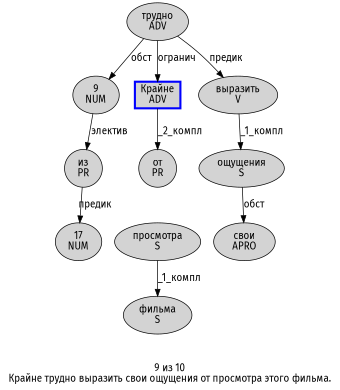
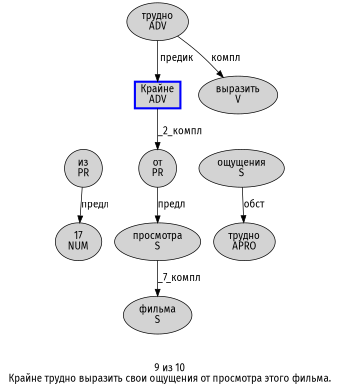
(177, 58) -> (177, 58)
(226, 58) -> (226, 58)
(96, 95) -> none
(240, 128) -> none
none -> (158, 201)
(95, 205) -> (95, 205)
(244, 242) -> (244, 242)
(179, 278) -> (179, 278)
